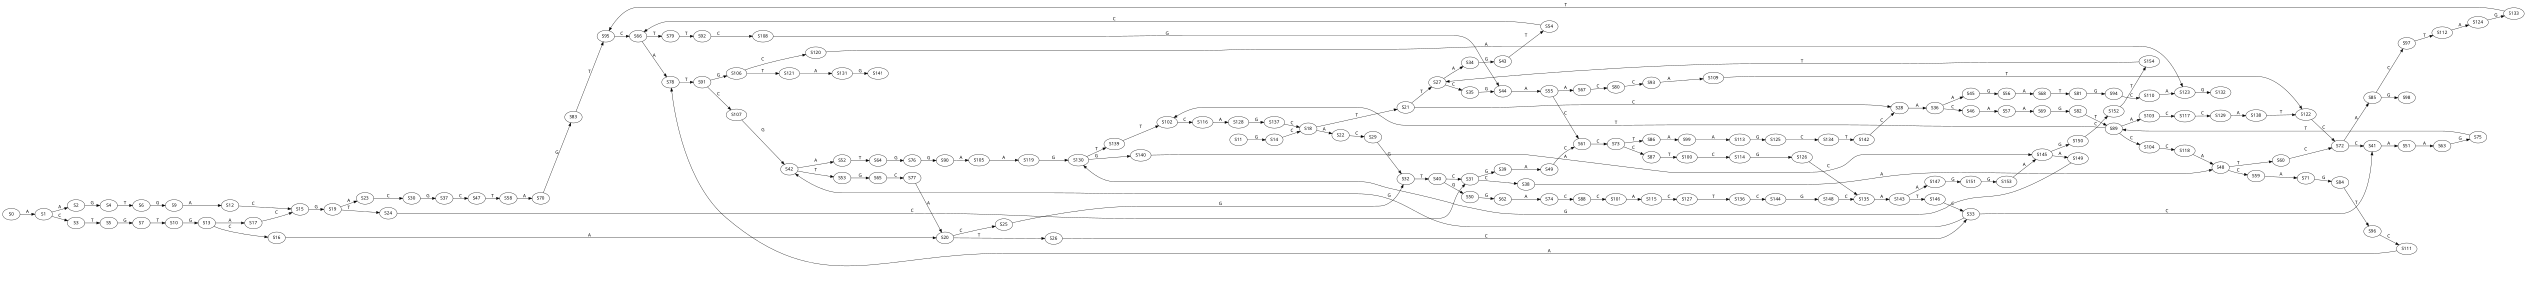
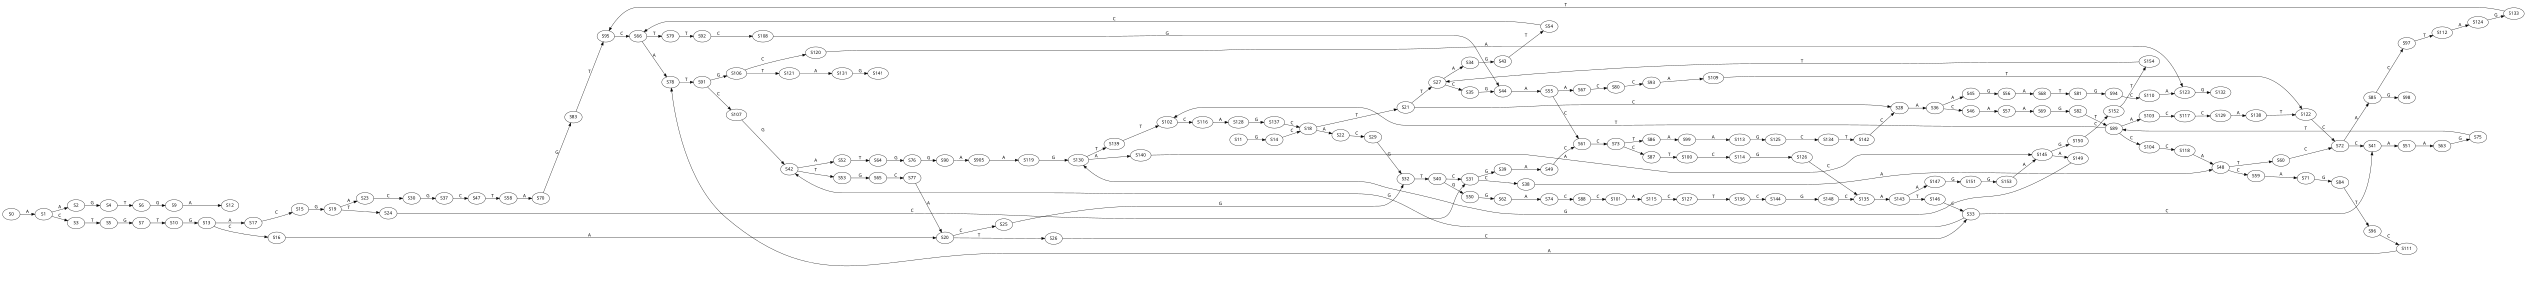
(1096, 156) -> (1096, 156)
(979, 160) -> (979, 160)
(263, 207) -> none
